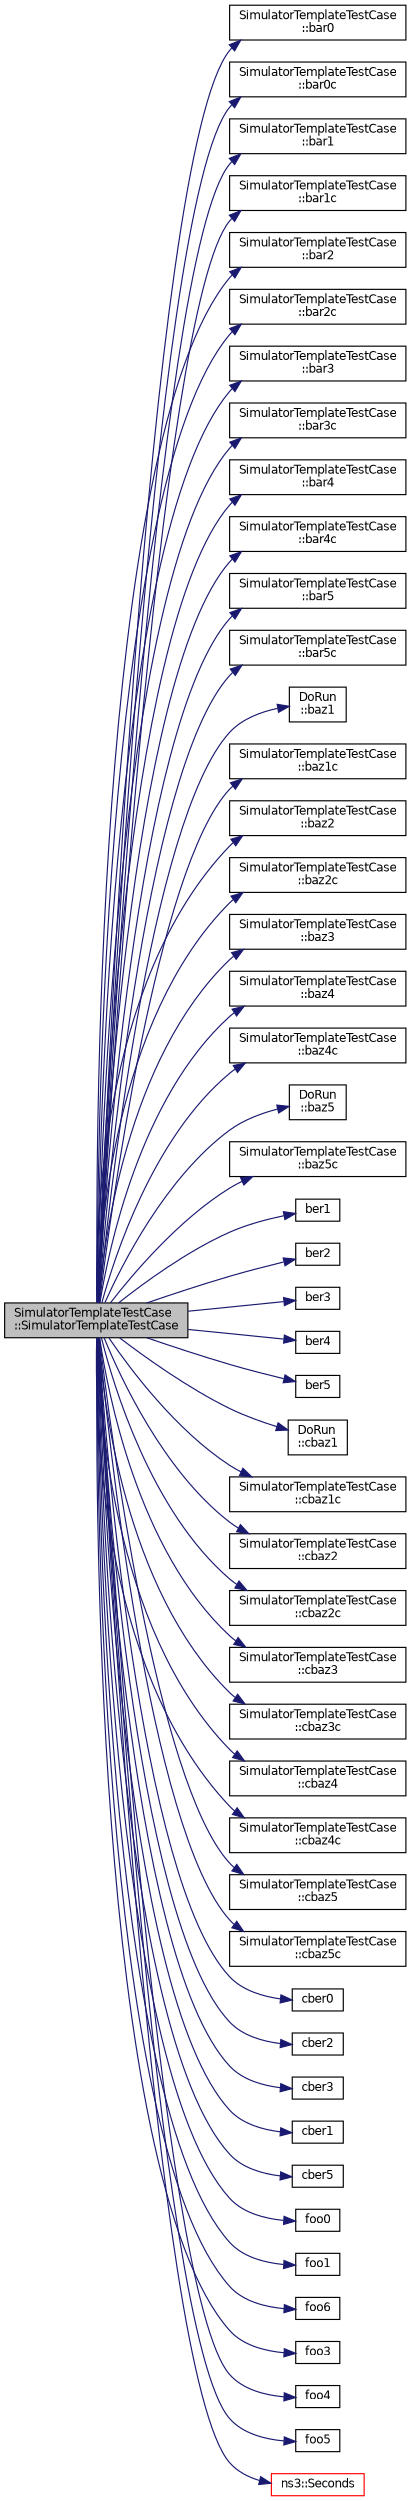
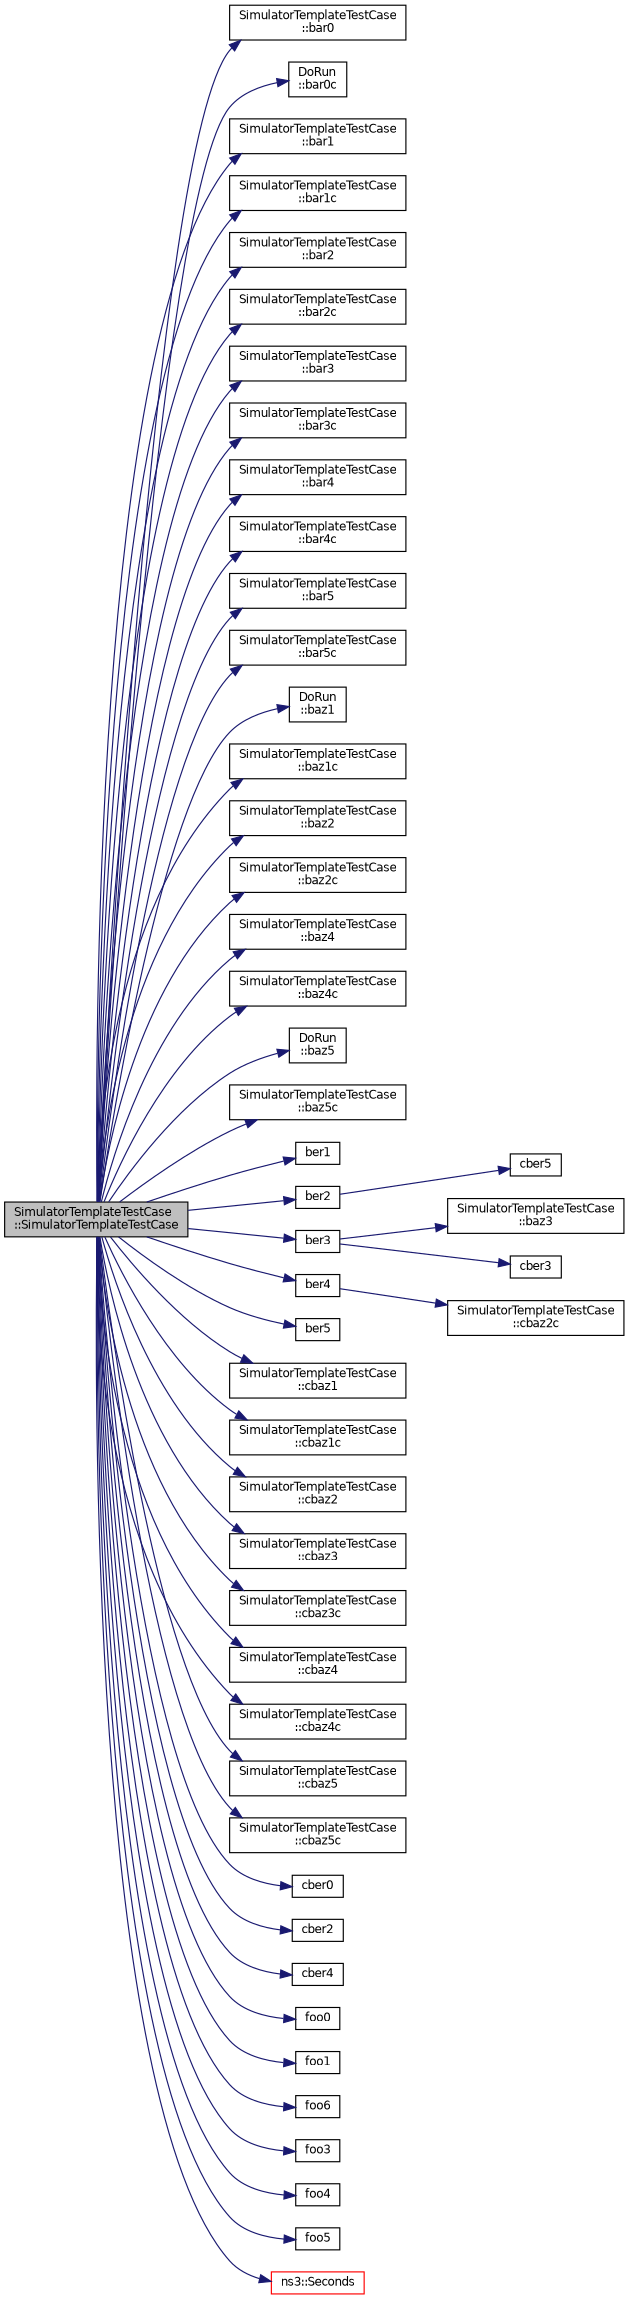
(318, 79) -> (318, 79)
(137, 1117) -> (388, 1233)
(318, 1437) -> (318, 1381)
(151, 1472) -> (388, 1296)
(149, 1837) -> (419, 1253)
(159, 1980) -> (419, 1182)
(318, 2132) -> (318, 1974)
